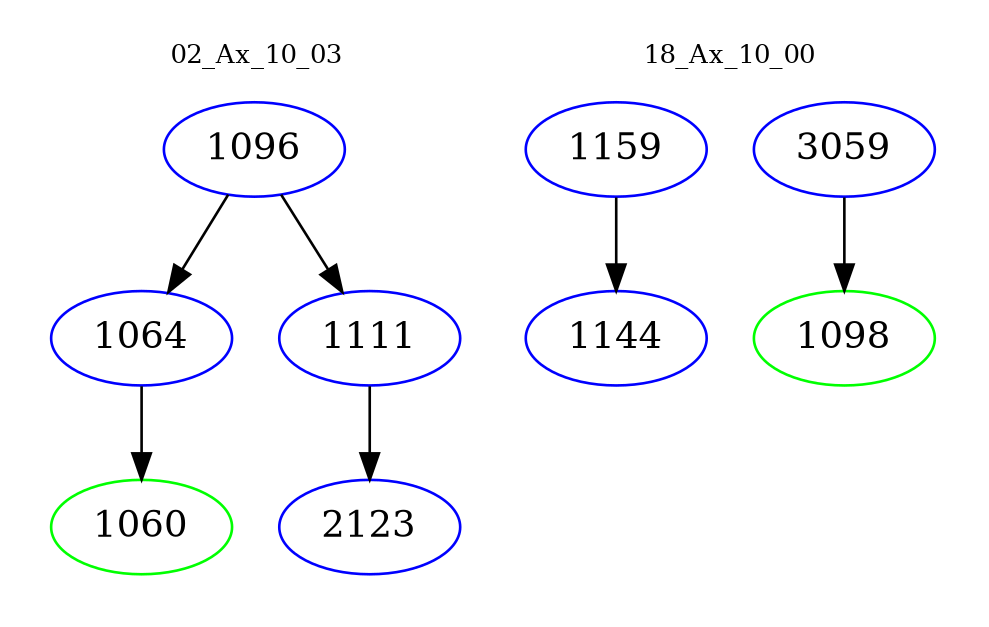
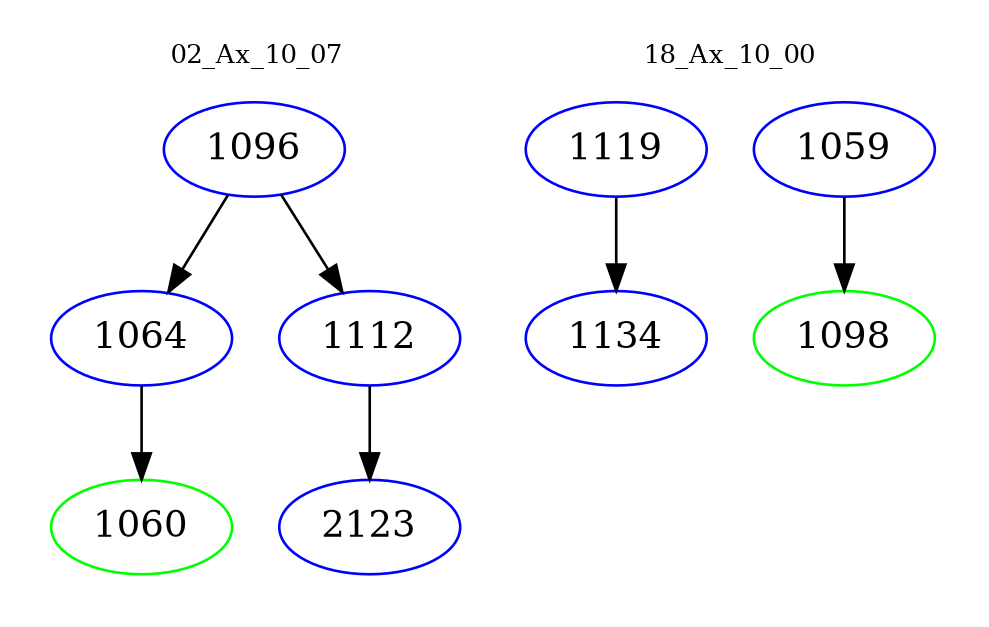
(257, 56) -> (257, 56)
(616, 149) -> (616, 149)
(844, 149) -> (844, 149)
(370, 338) -> (370, 338)
(616, 338) -> (616, 338)
